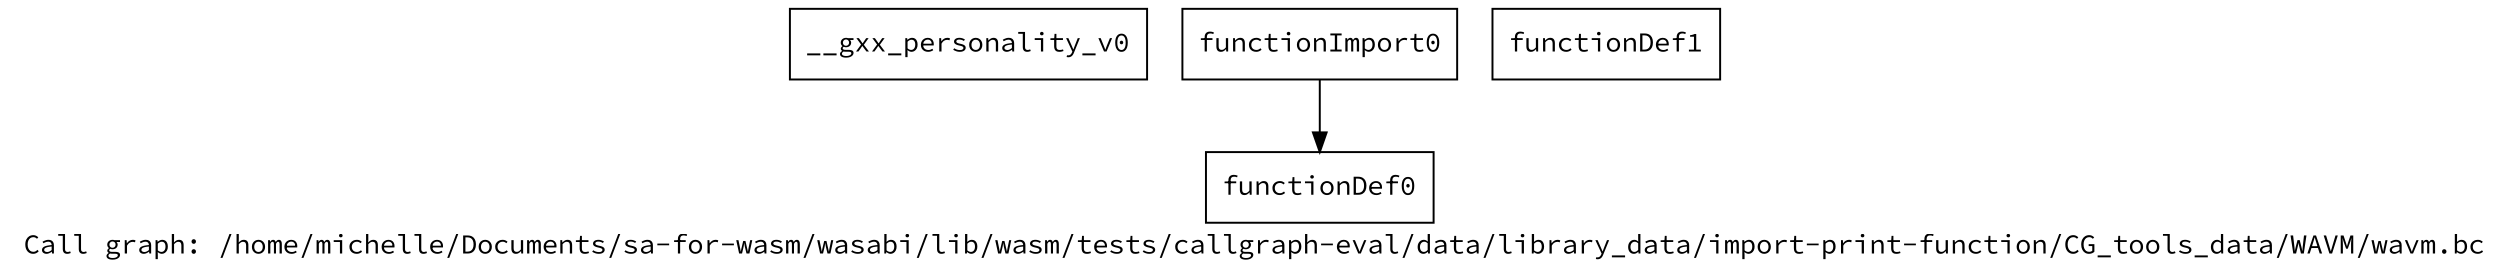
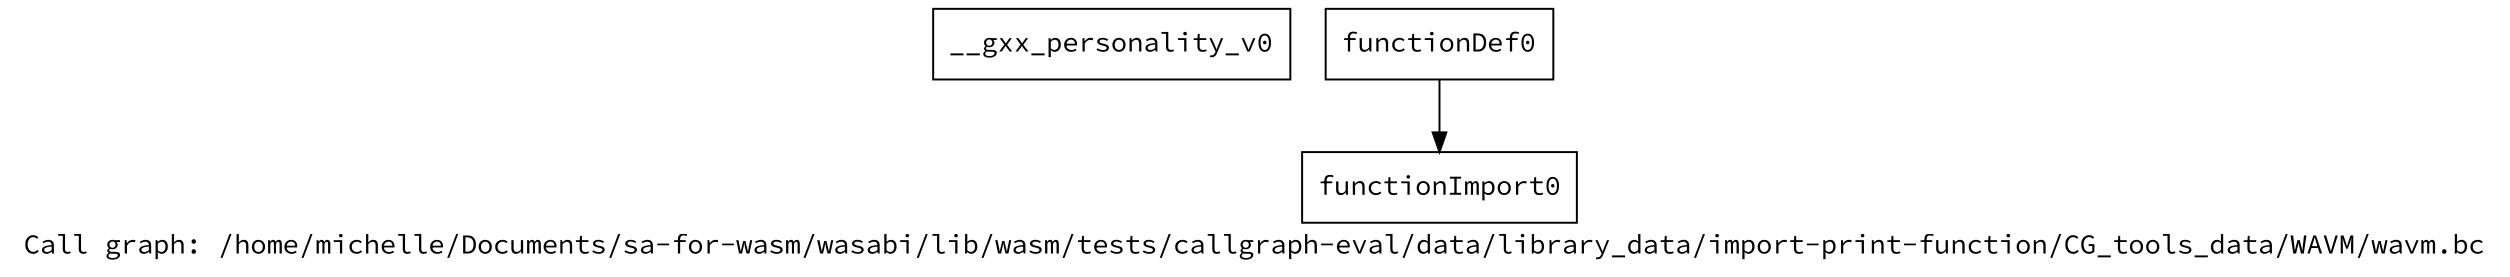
(1606, 44) -> none
(1320, 106) -> (1439, 106)
